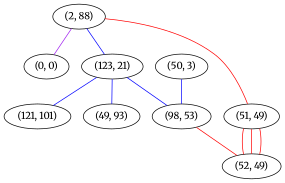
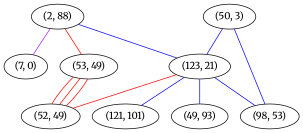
none -> (215, 41)
(47, 67) -> (26, 67)
(252, 116) -> (89, 67)
(217, 141) -> (125, 91)
